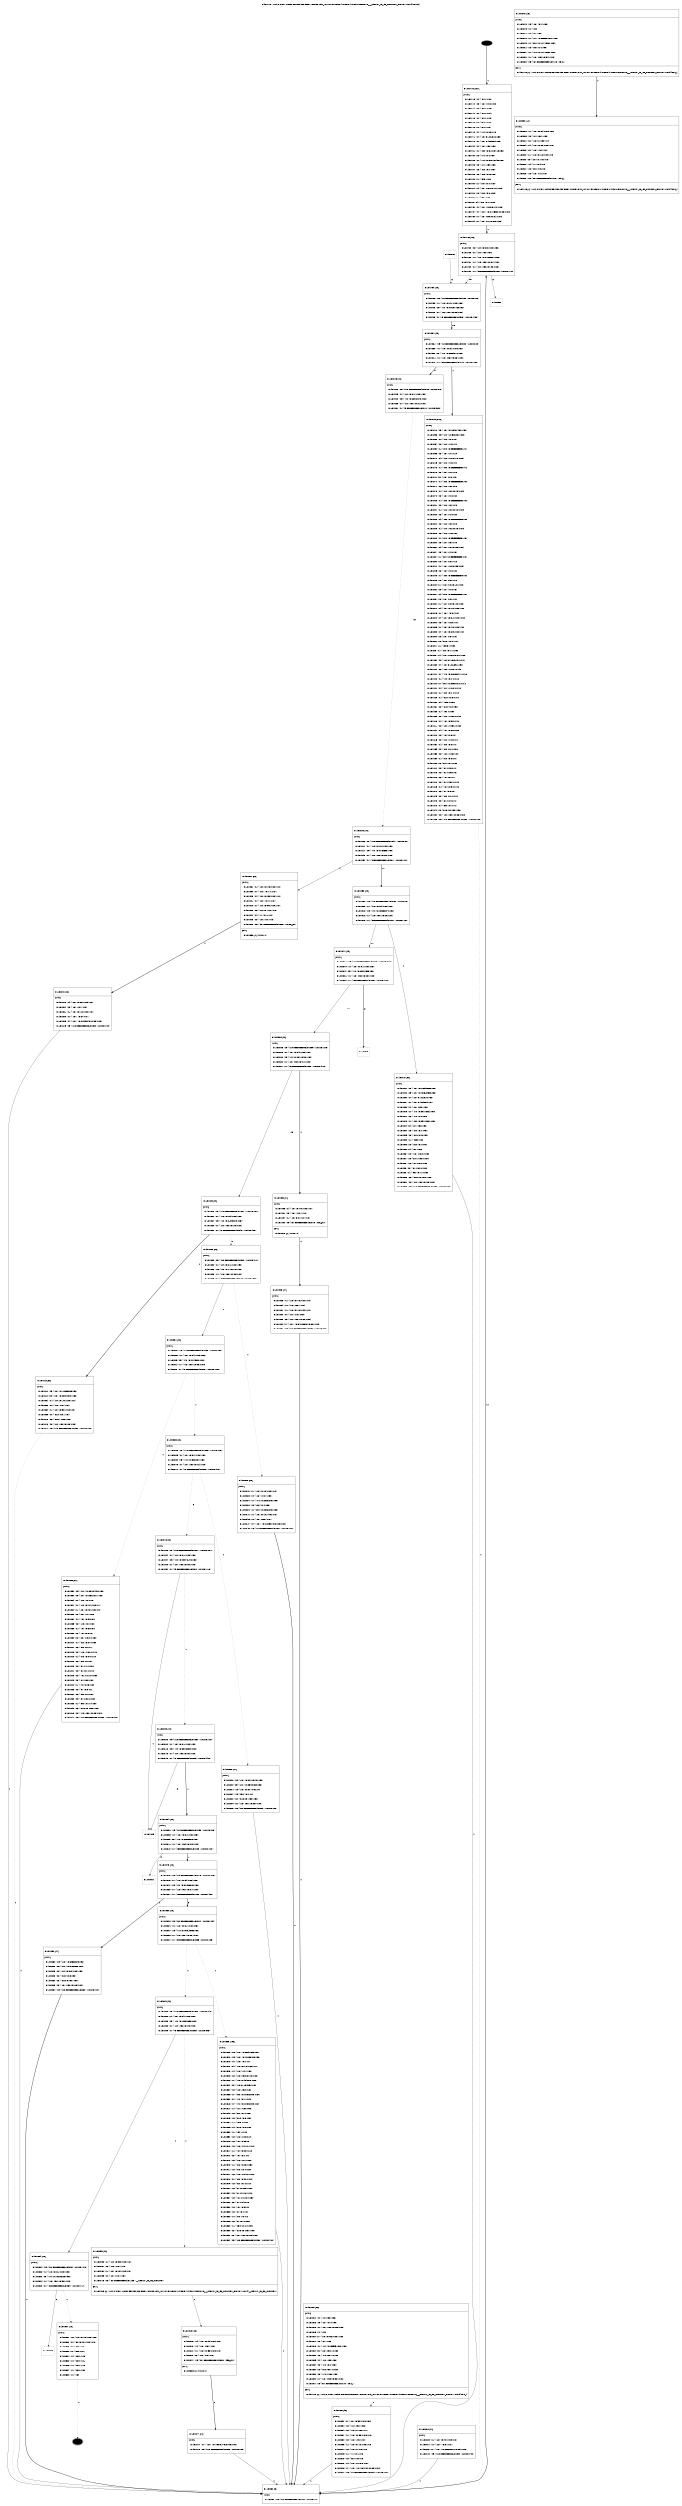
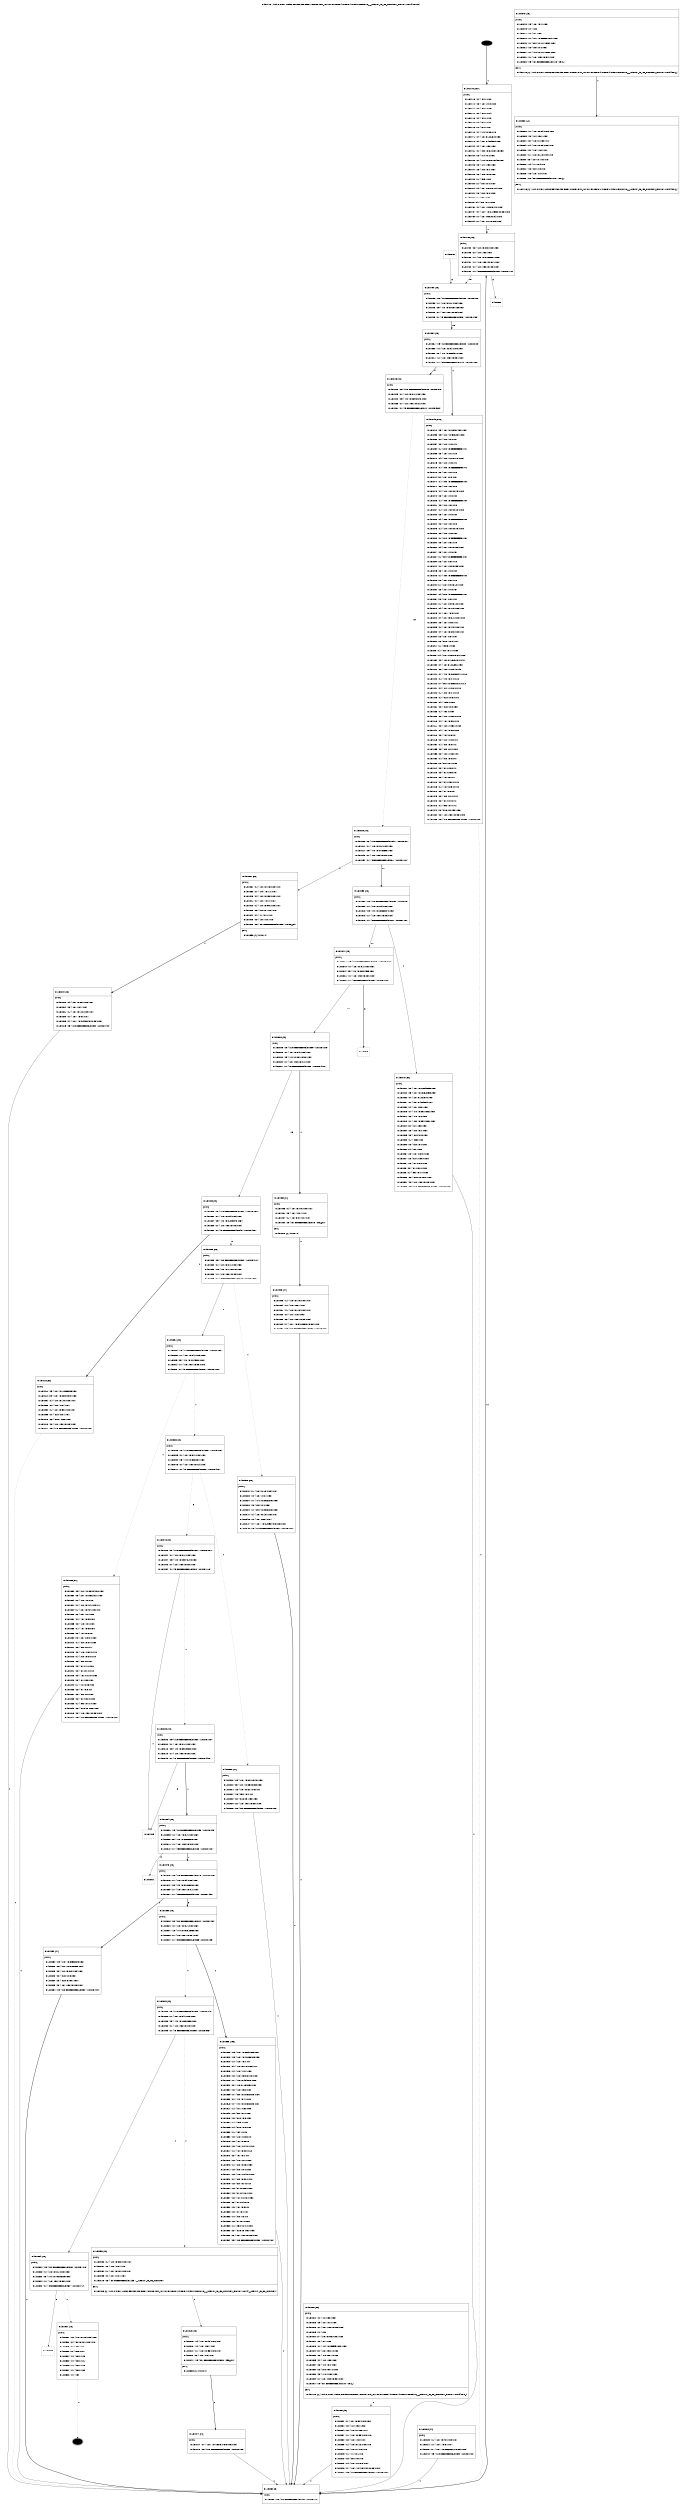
(213, 1989) -> (213, 1989)
